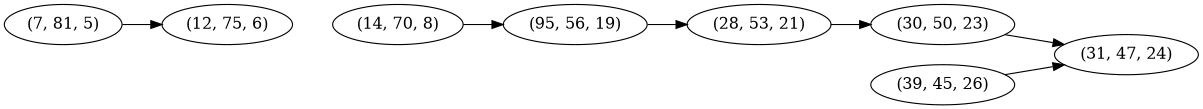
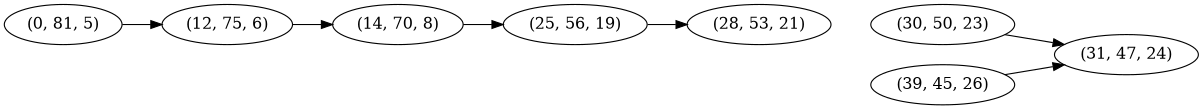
(63, 25) -> (63, 25)
none -> (307, 25)
(575, 25) -> (575, 25)
(845, 25) -> none
